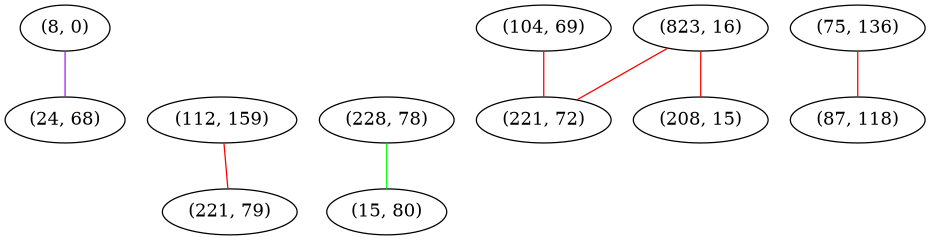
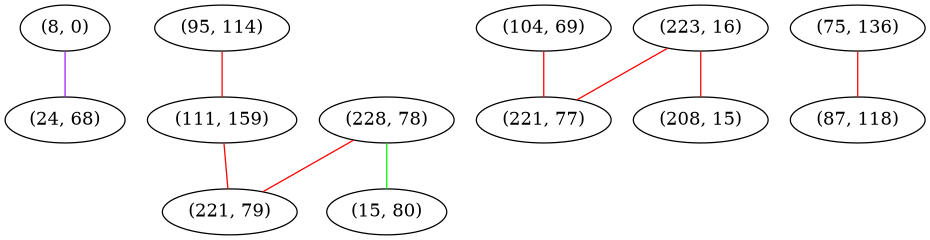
none -> (222, 28)
(701, 28) -> (701, 28)
(222, 120) -> (222, 120)
(544, 120) -> (544, 120)
none -> (308, 166)
